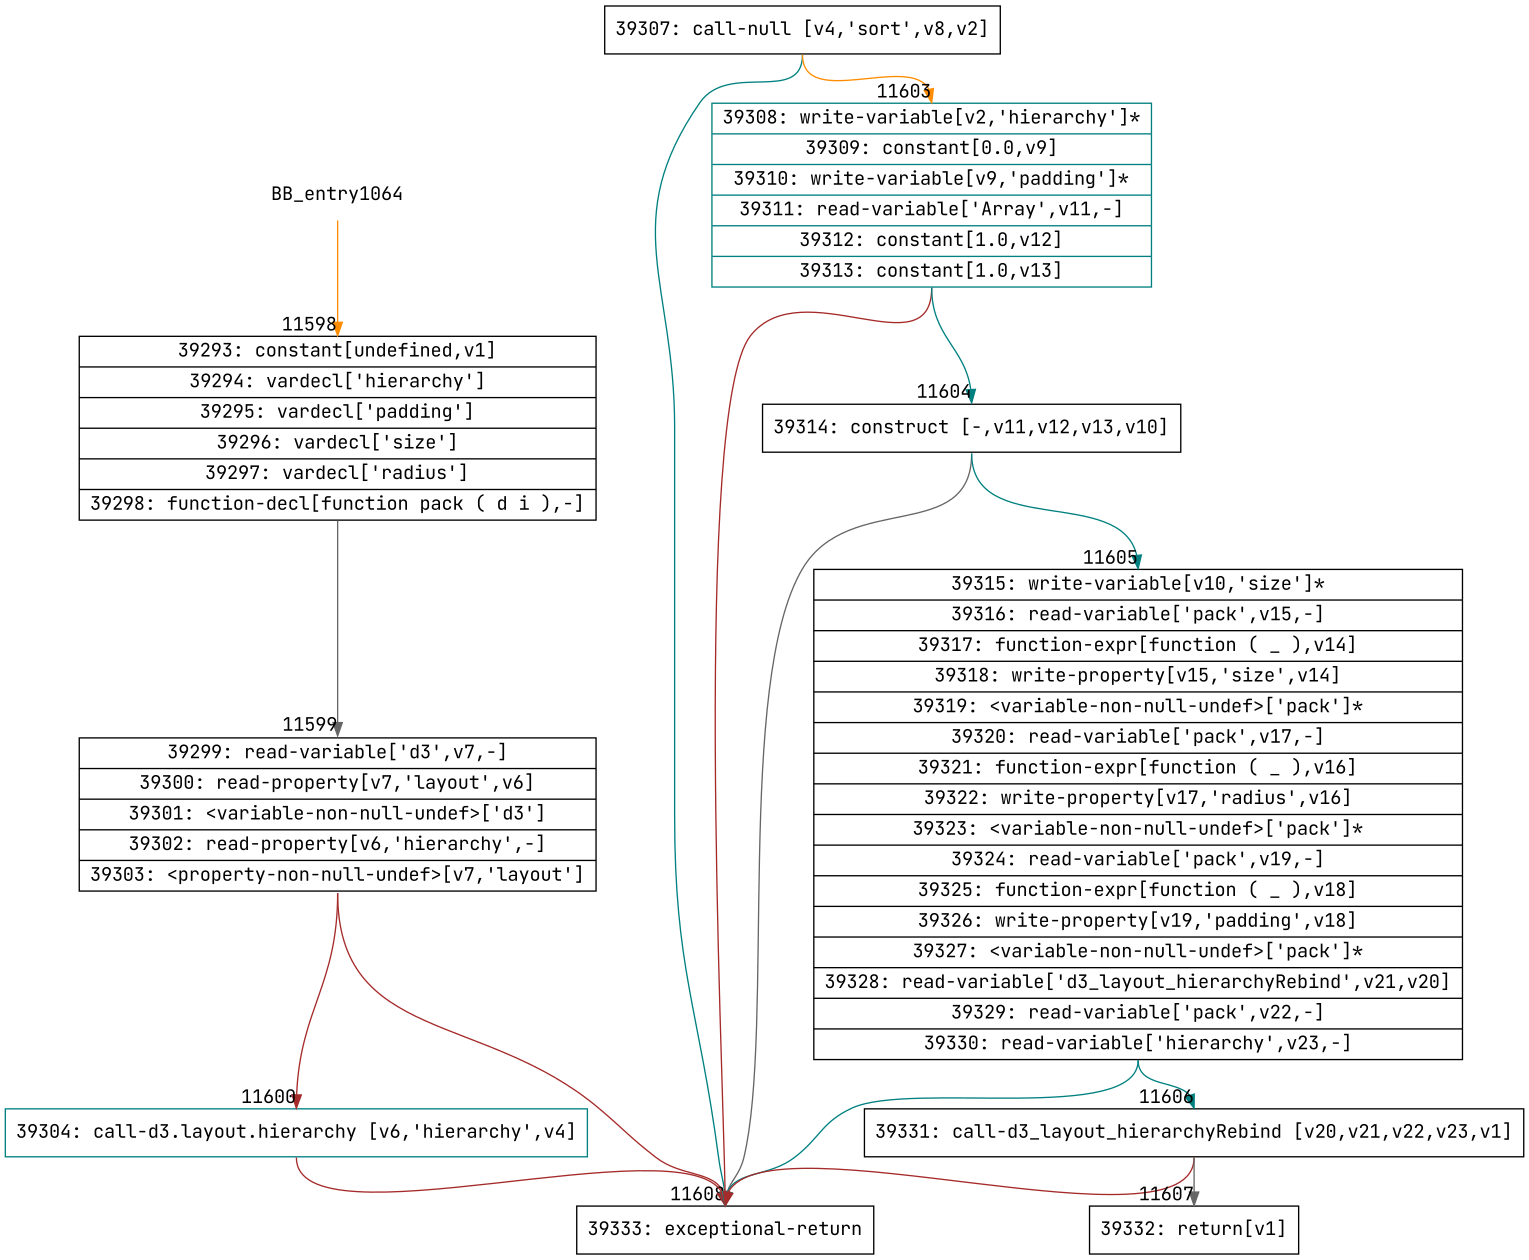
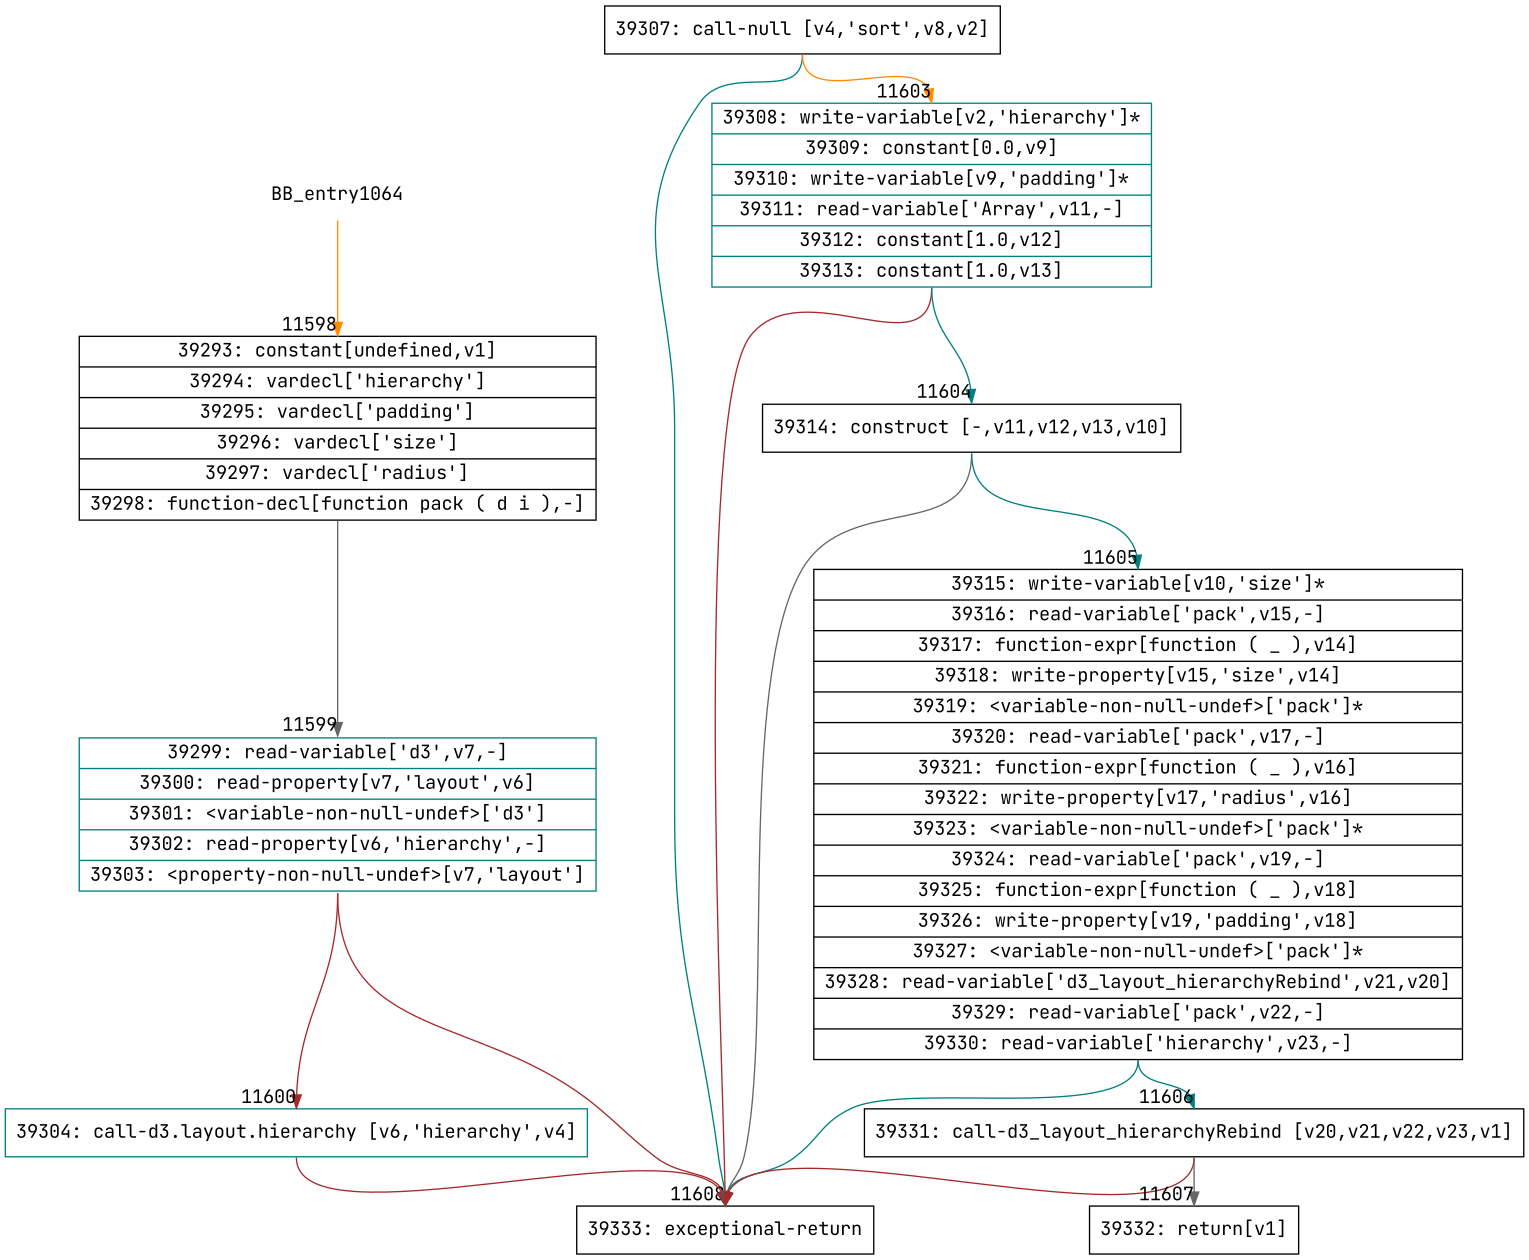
(338, 814) -> (338, 814)
